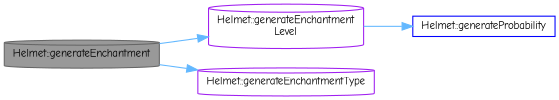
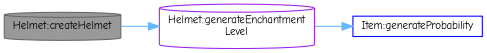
(484, 26) -> (418, 26)
(82, 54) -> (63, 26)
(286, 82) -> none
